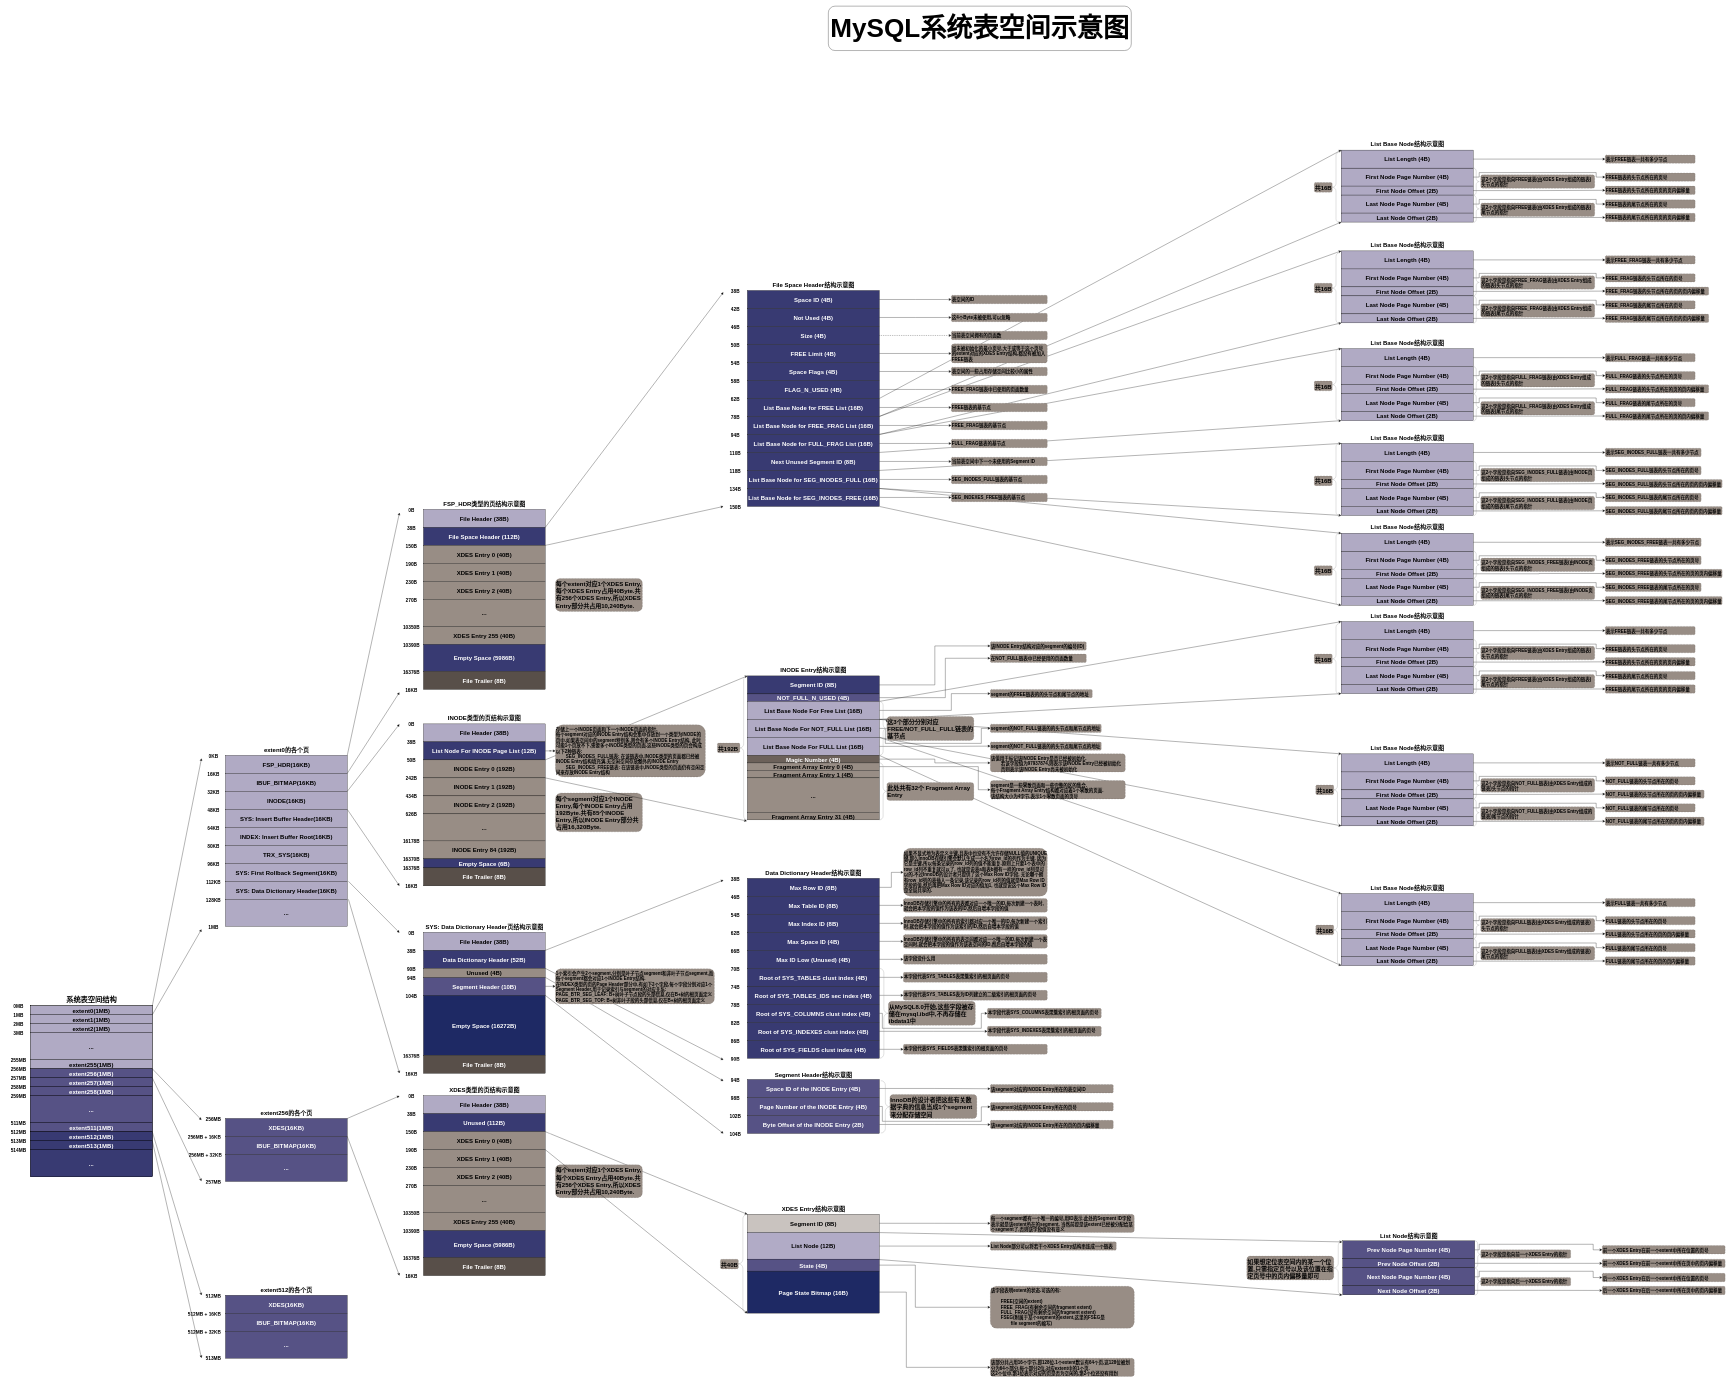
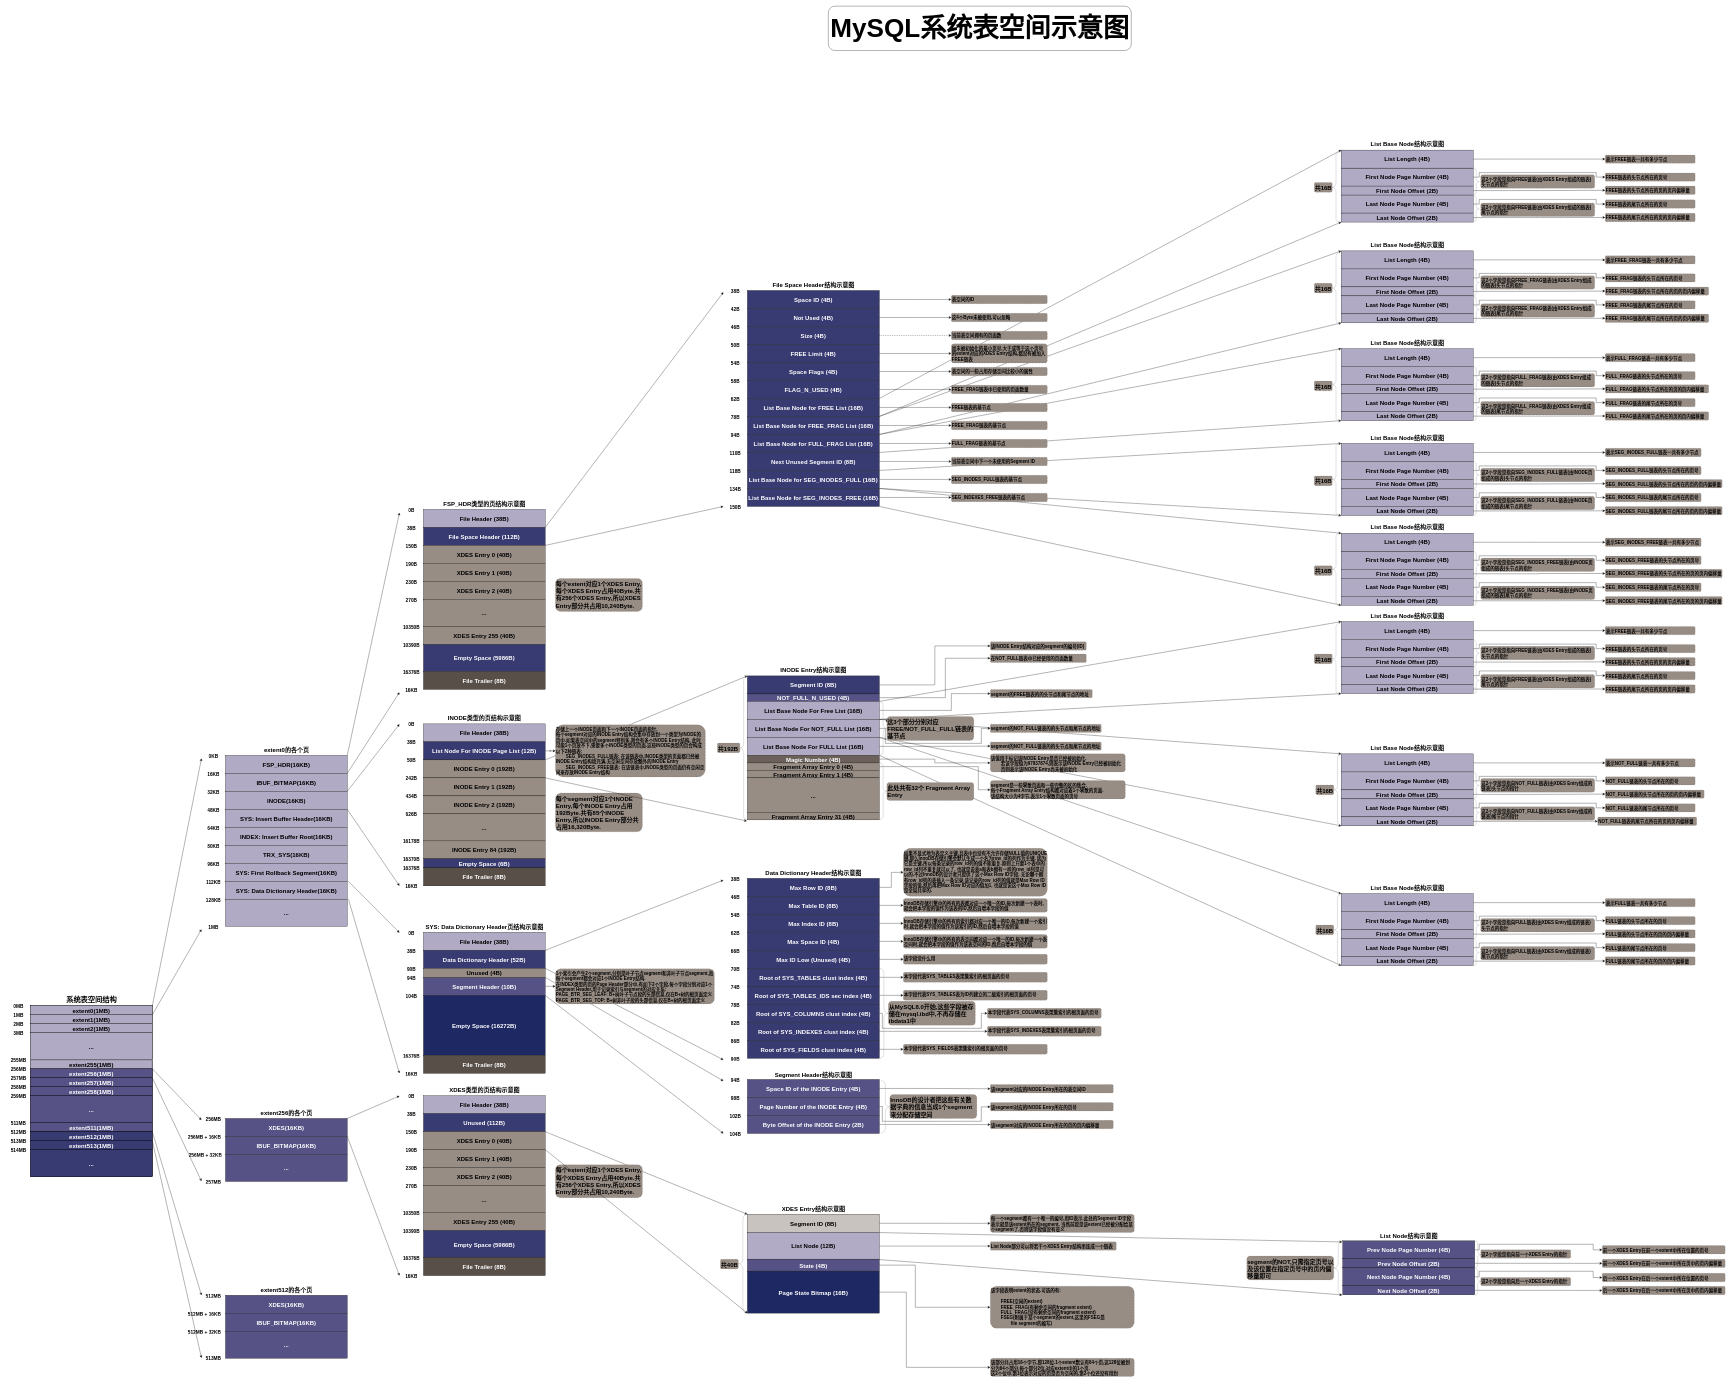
(1655, 821) -> (1647, 821)
(91, 1065) -> (91, 1065)
(1290, 1263) -> (1290, 1263)
